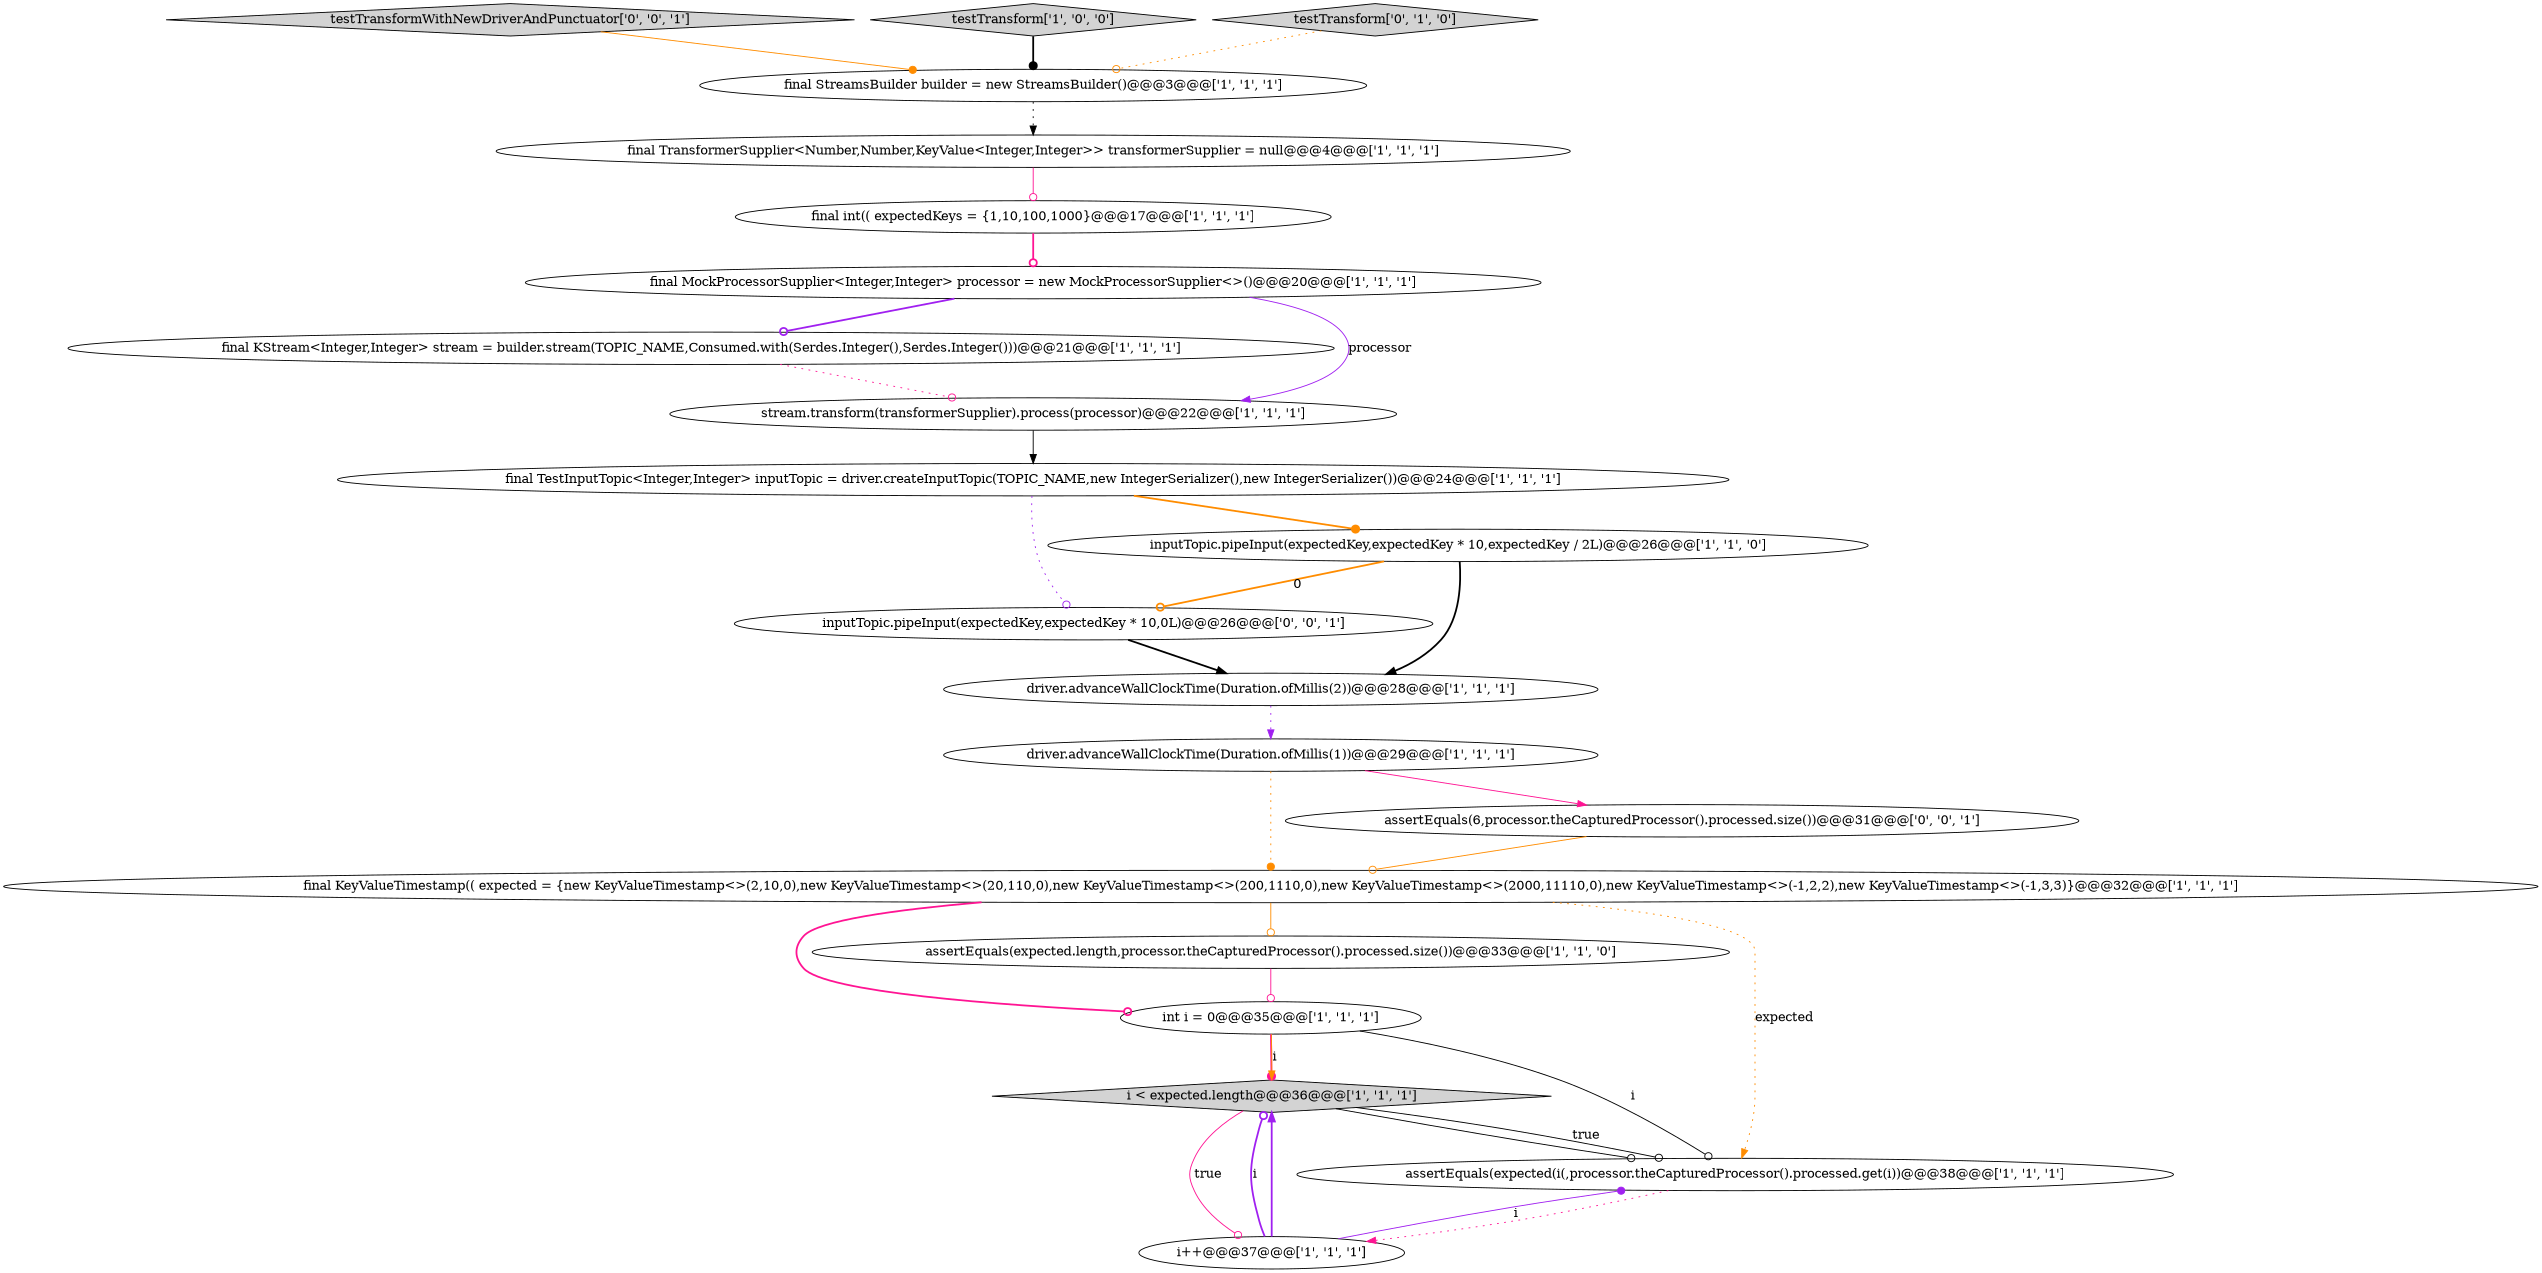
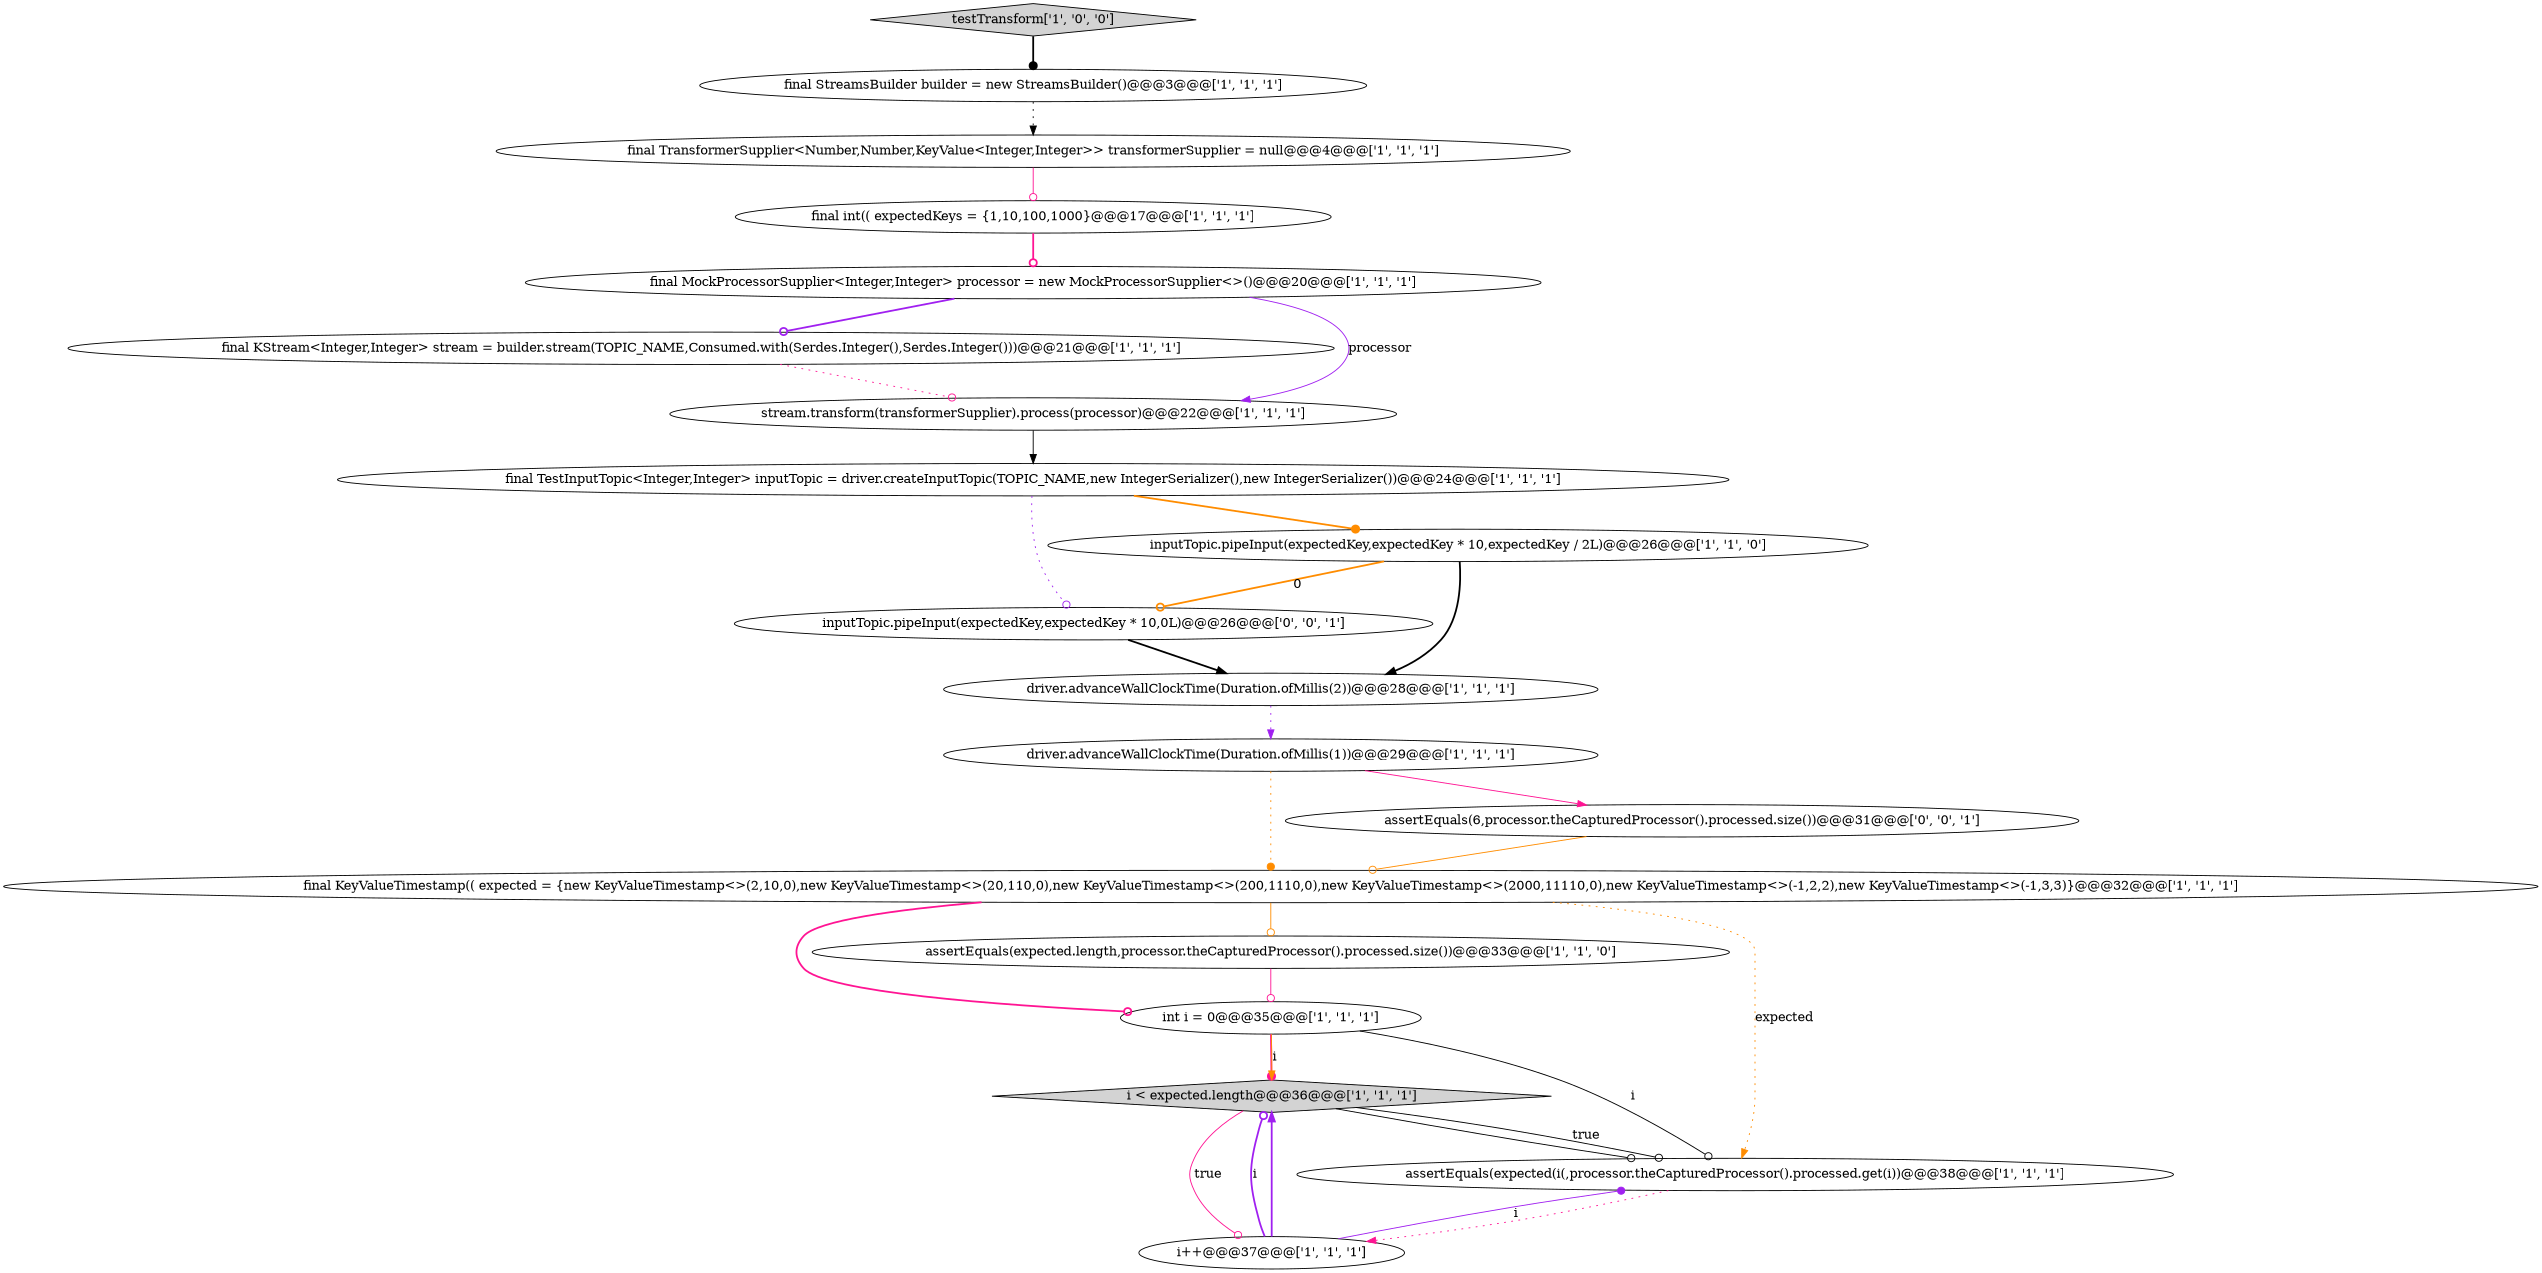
(510, 20) -> none
(1375, 20) -> none
